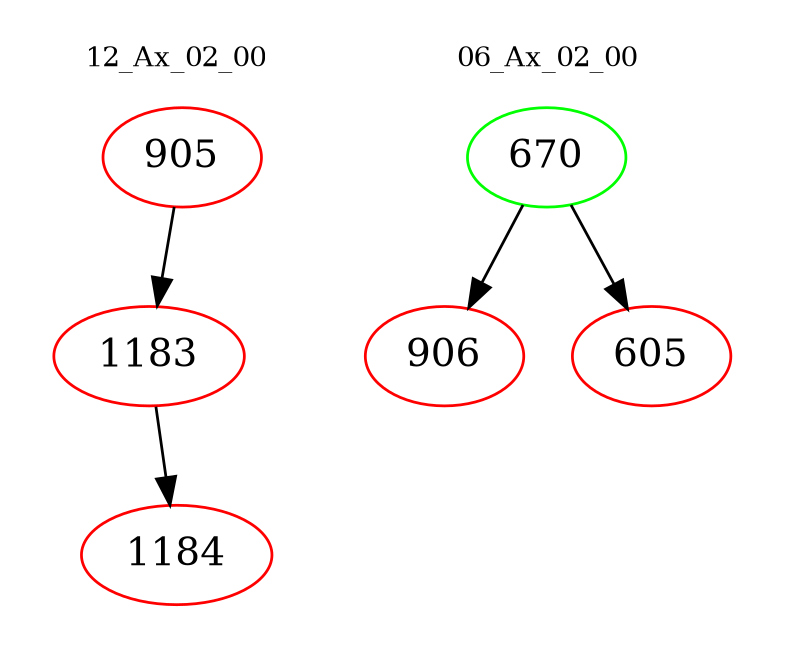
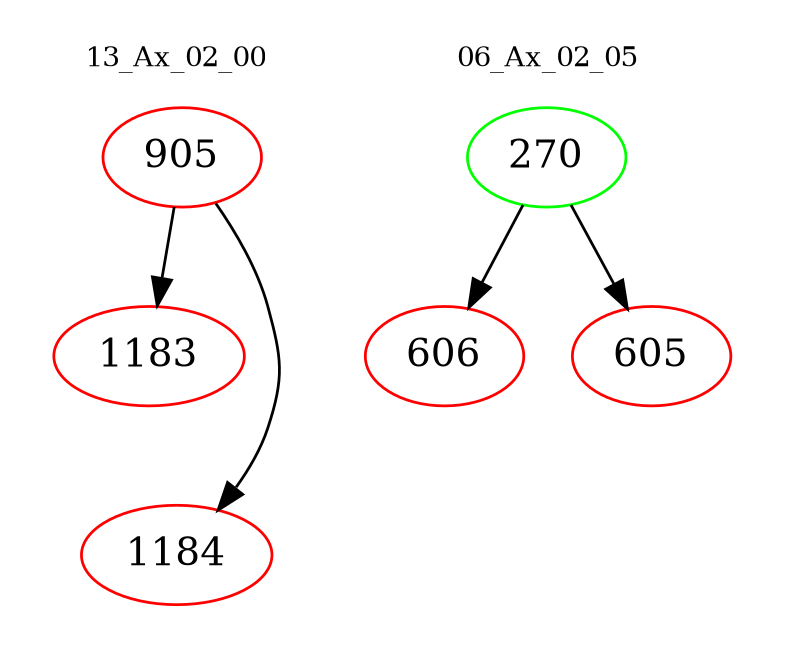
(177, 59) -> (177, 59)
(548, 59) -> (548, 59)
(547, 157) -> (547, 157)
(445, 356) -> (445, 356)
(161, 442) -> (277, 343)
